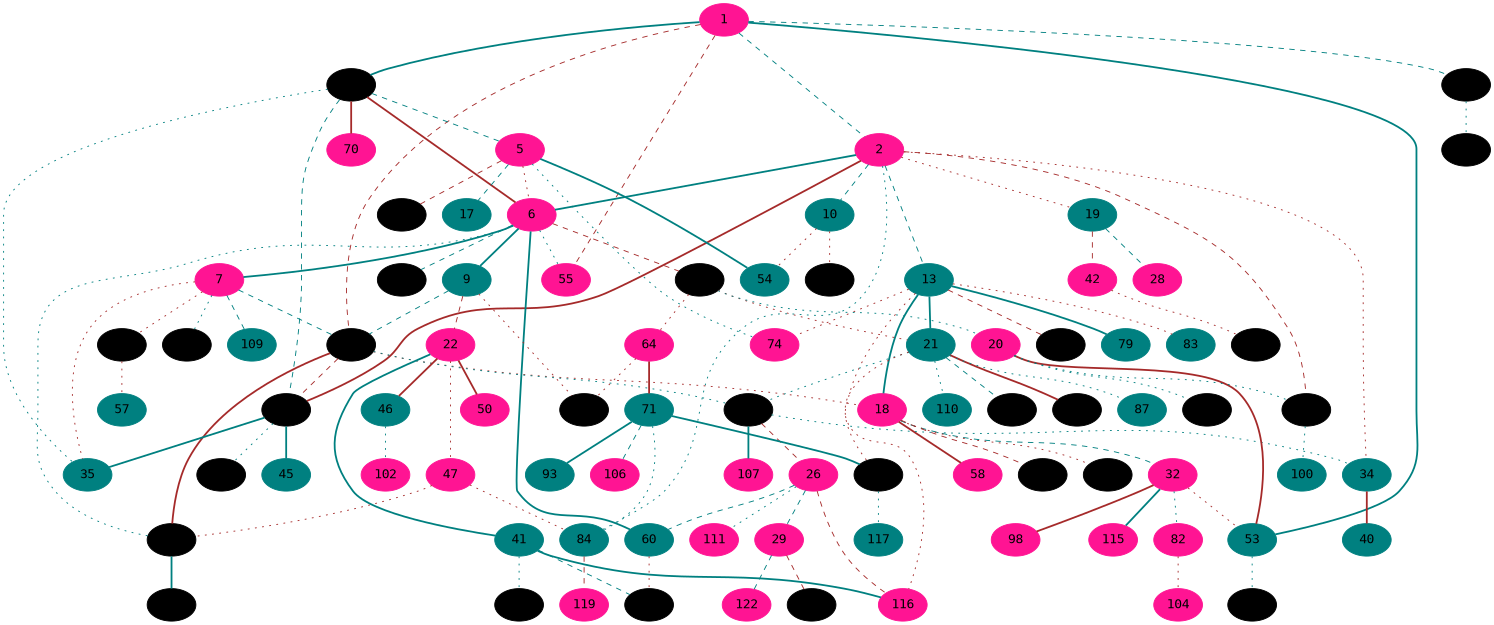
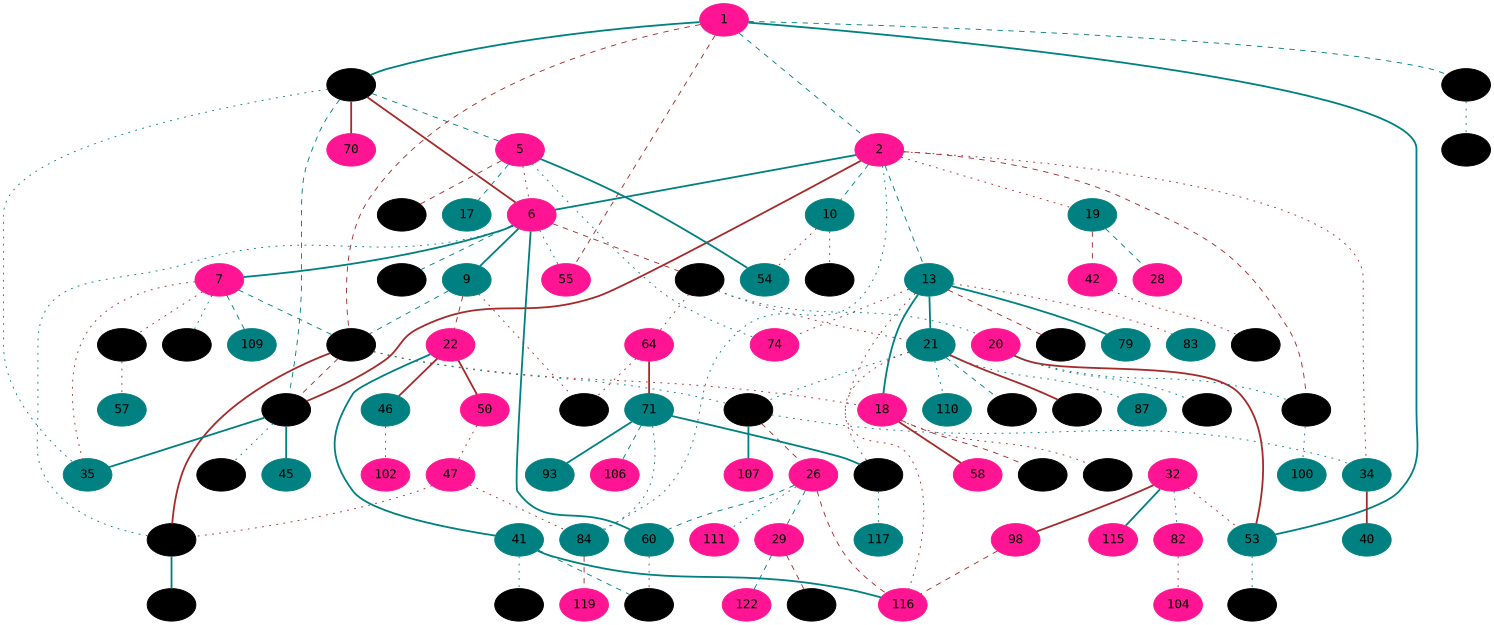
(450, 410) -> (468, 442)
(1040, 443) -> none
none -> (959, 572)
